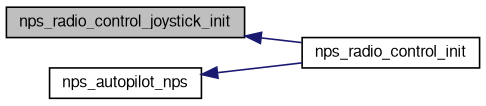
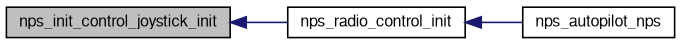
(125, 22) -> (118, 22)
(260, 68) -> (502, 22)
